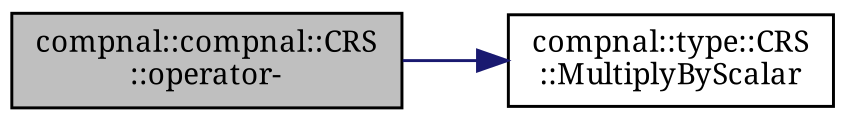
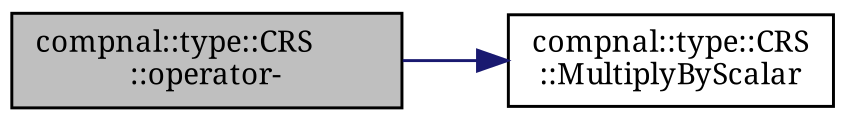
(207, 61) -> (207, 61)
